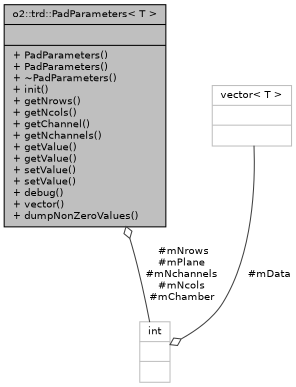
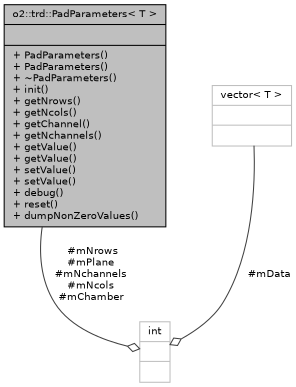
(39, 204) -> (35, 204)
(141, 280) -> (57, 306)
